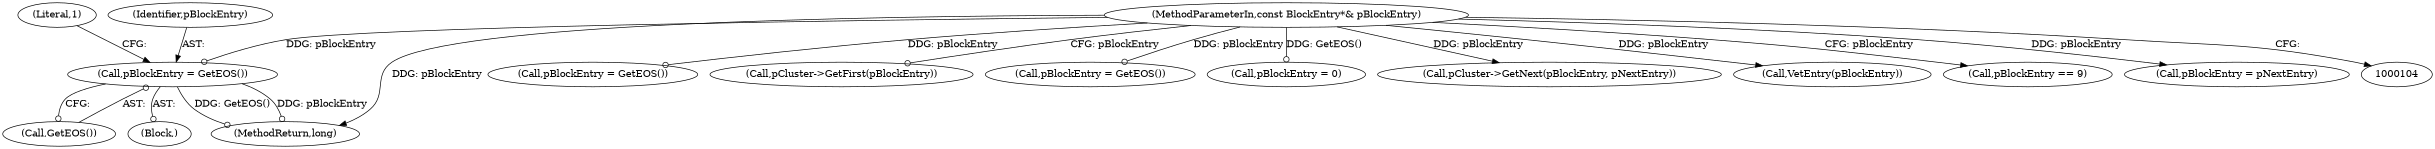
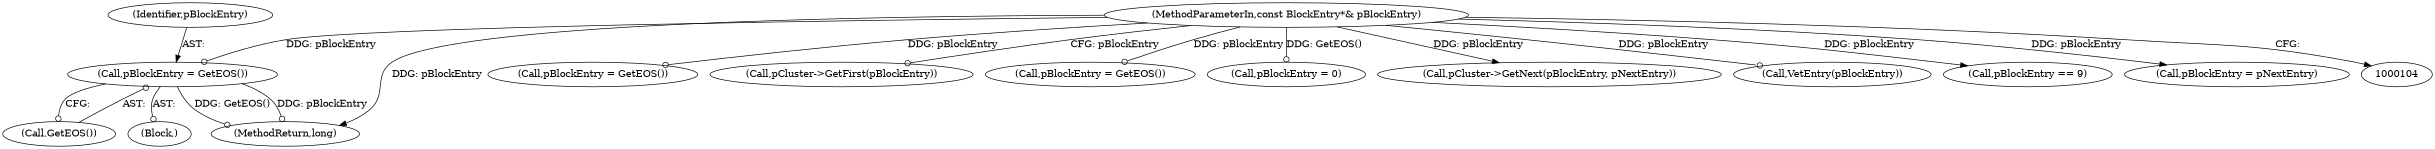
(57, 15) -> none
(1571, 44) -> (1571, 44)
(1869, 45) -> (1869, 45)
